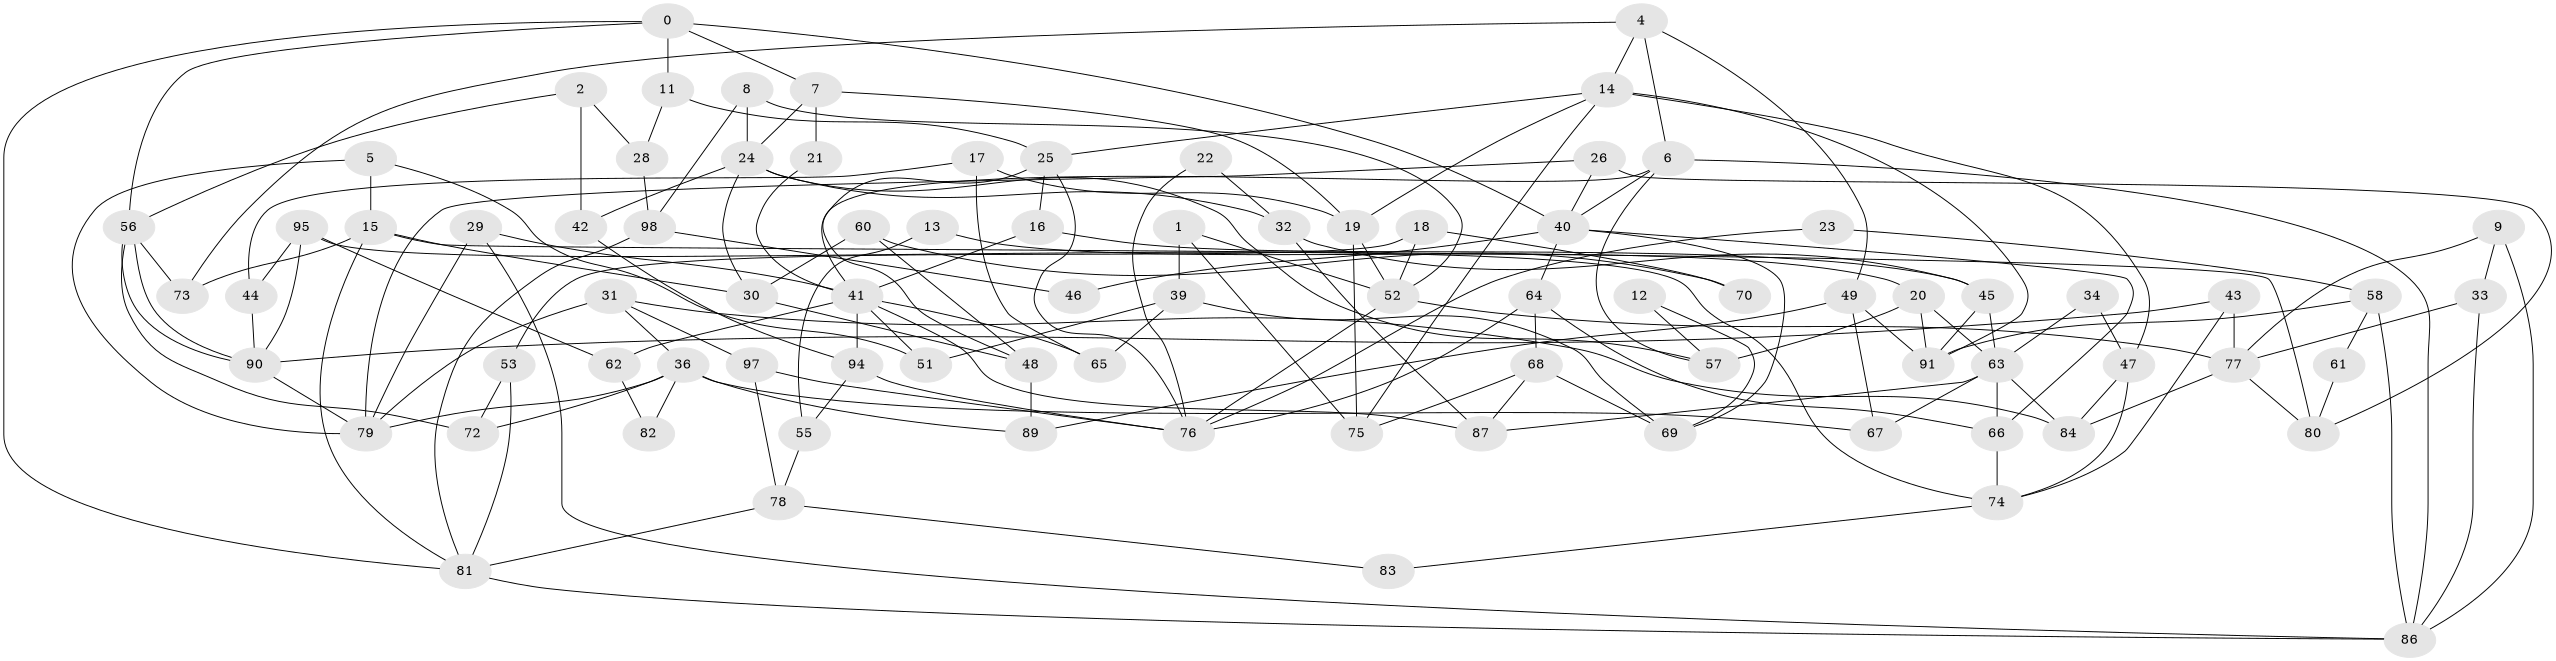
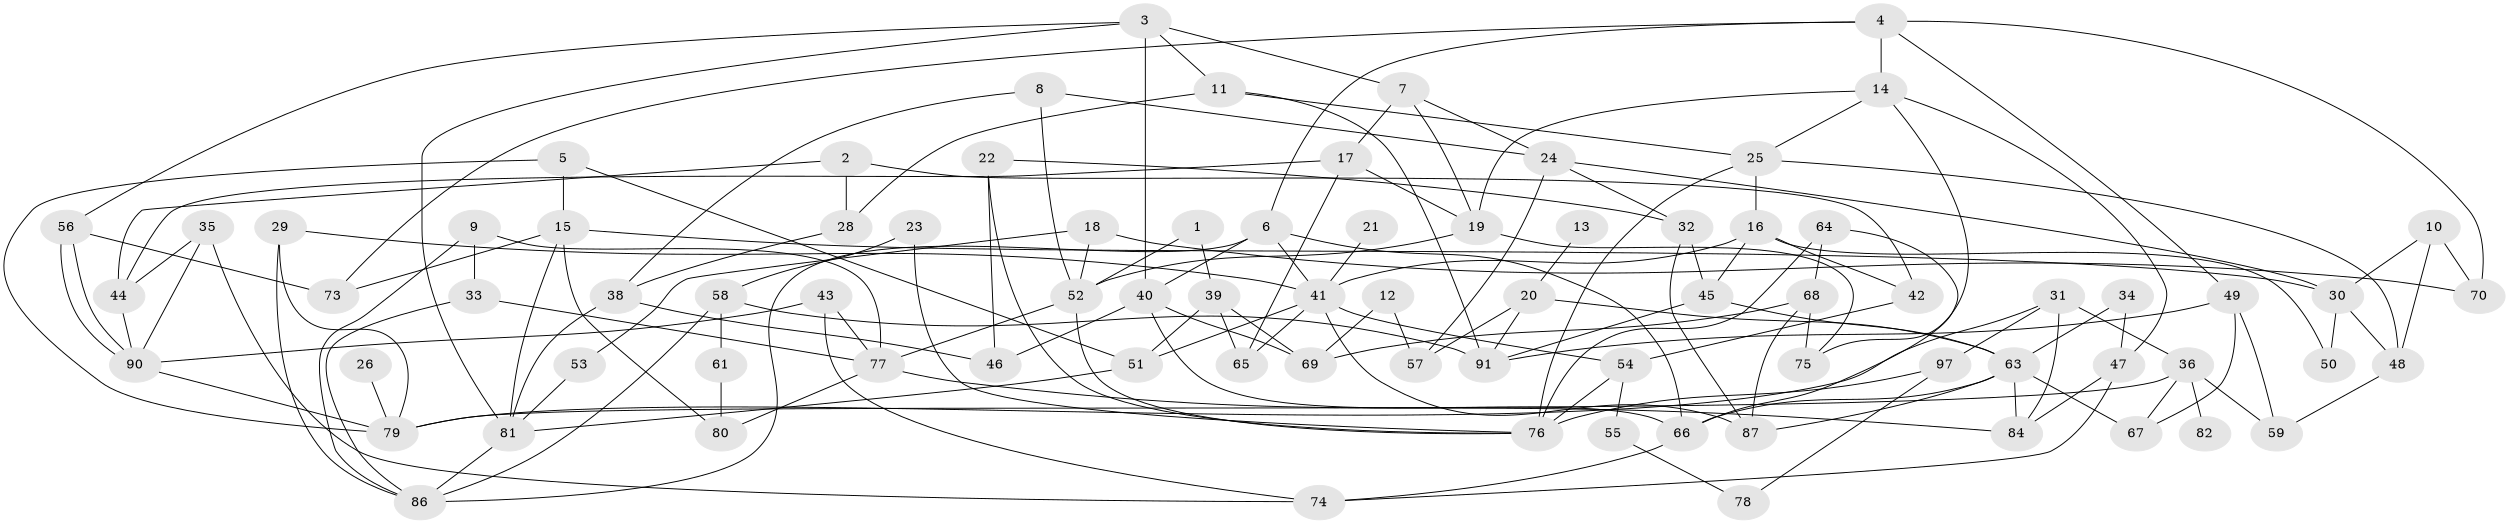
(668, 21) -> (1145, 21)
none -> (2243, 69)
(816, 127) -> (1375, 124)
(347, 138) -> (463, 186)
(1877, 160) -> (1400, 168)
(2242, 187) -> none
(1581, 193) -> none
(638, 201) -> (1863, 273)
(302, 227) -> (208, 227)
(650, 227) -> (616, 296)
(864, 227) -> (2434, 227)
none -> (991, 262)
(1549, 262) -> none
(1597, 285) -> (1568, 281)
(812, 297) -> none
(1268, 331) -> none
(614, 365) -> none
(857, 365) -> (1626, 365)
none -> (2329, 365)
(473, 434) -> none
(1031, 434) -> (2277, 434)
(616, 538) -> (852, 401)
(1388, 571) -> none
